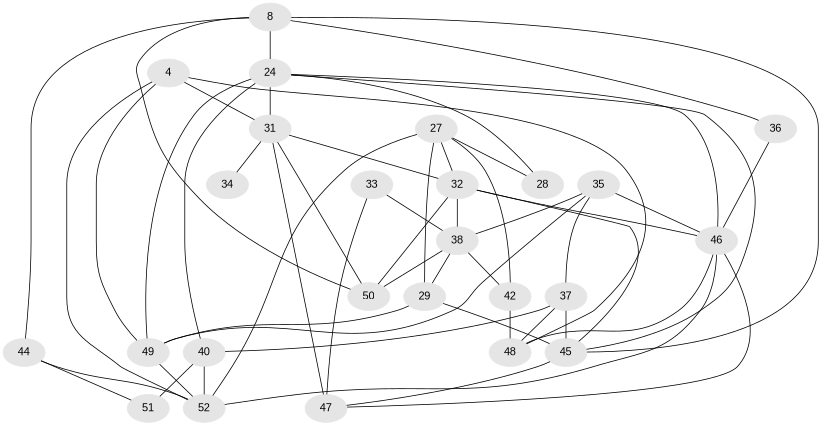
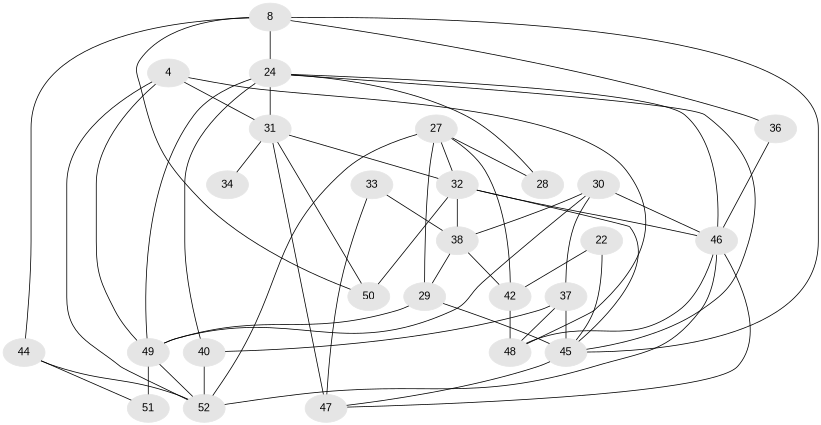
(599, 185) -> (599, 185)
none -> (602, 241)
(413, 269) -> none
(180, 377) -> (148, 375)
